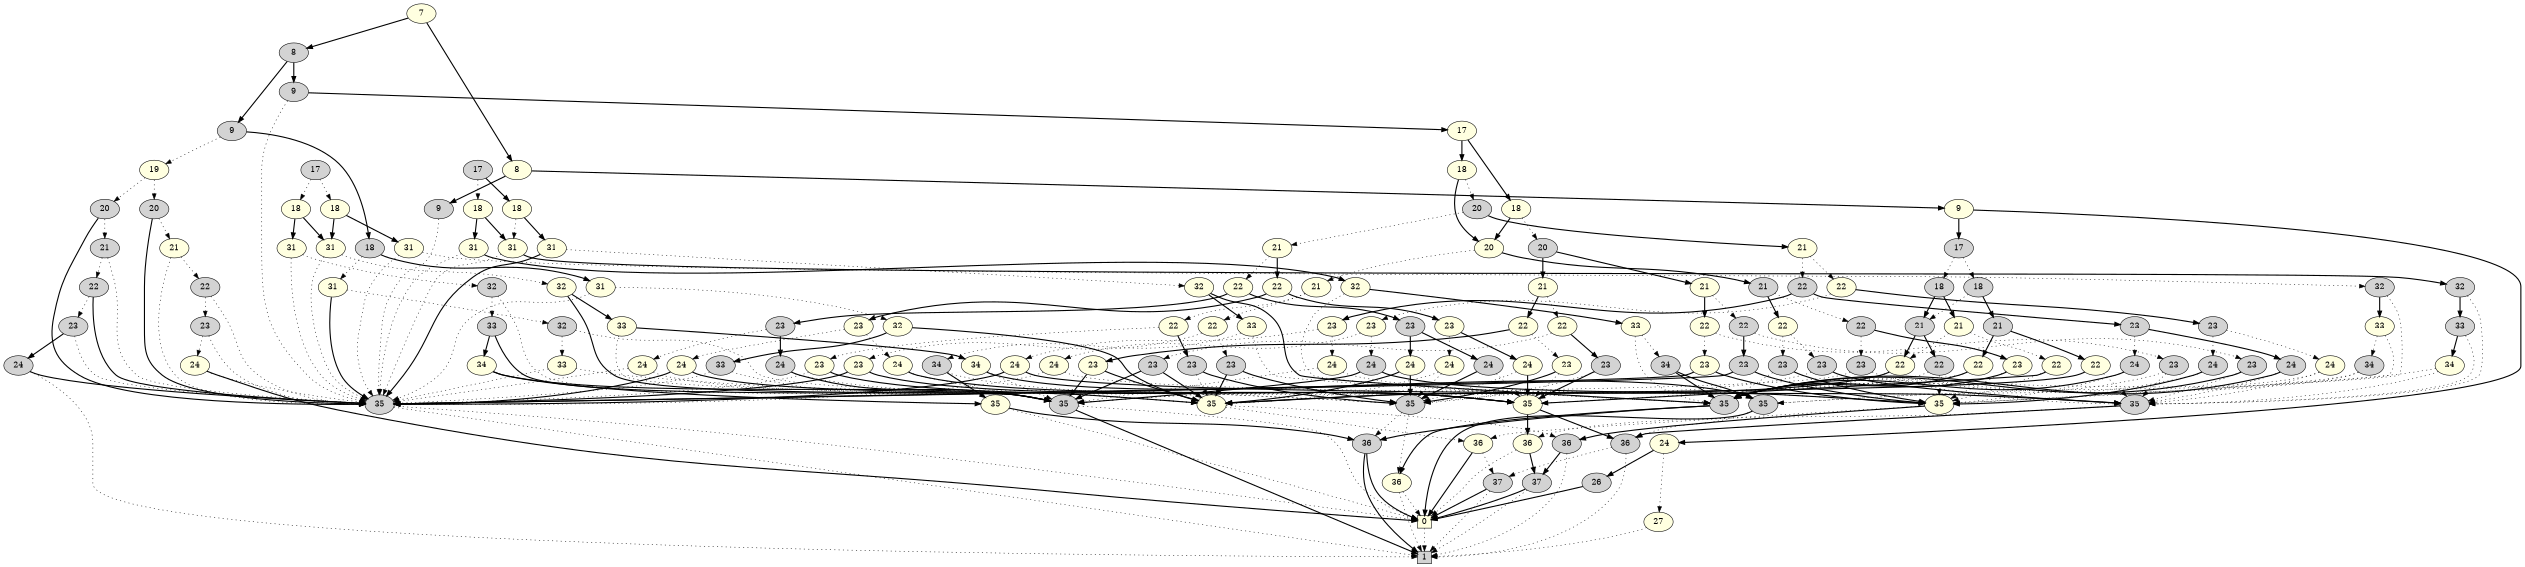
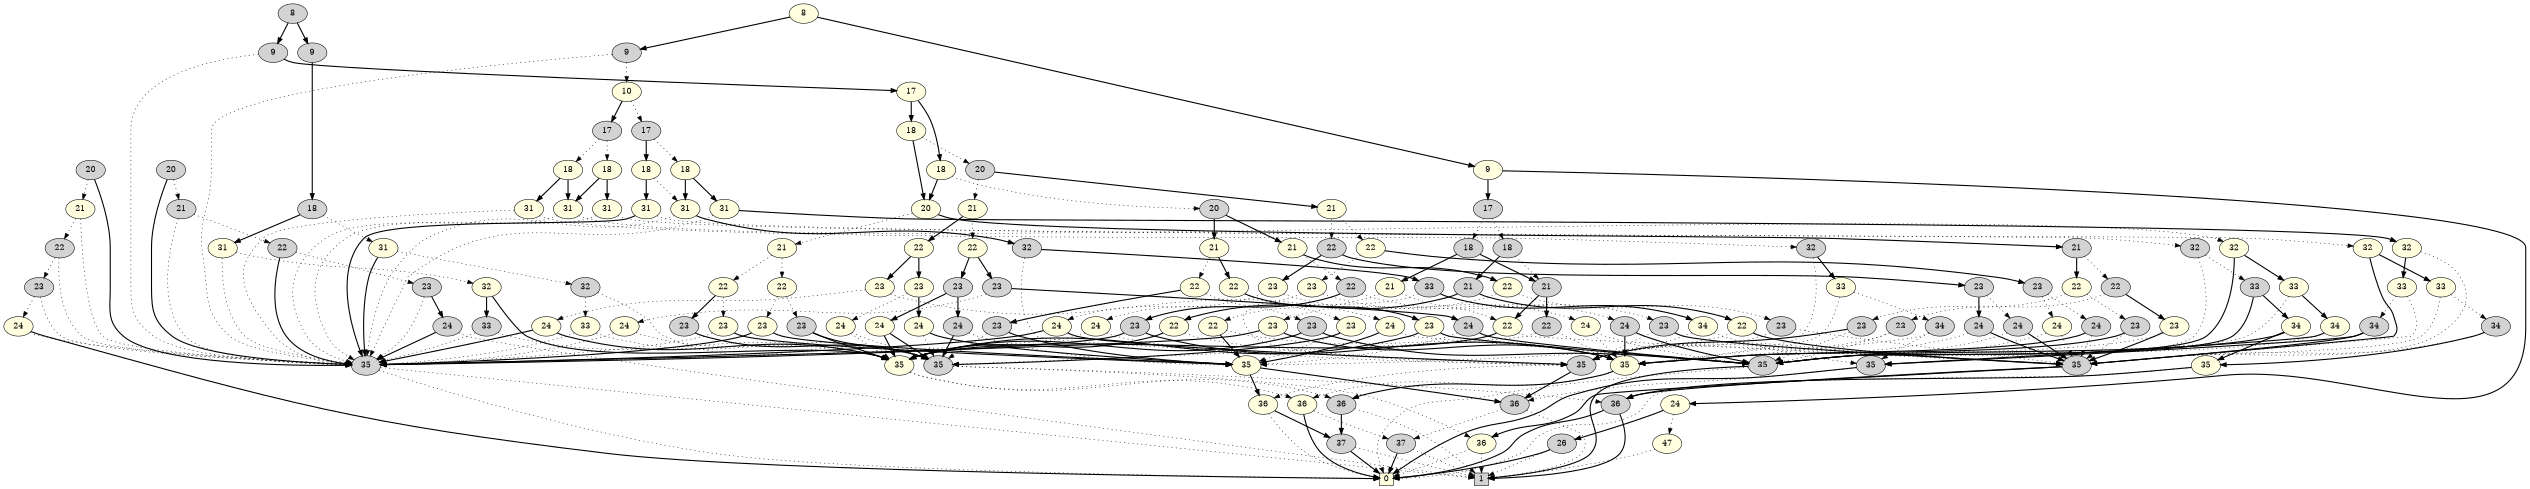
(421, 14) -> none
none -> (627, 92)
(154, 170) -> none
(1658, 522) -> (1667, 444)
(1424, 537) -> (1520, 462)
